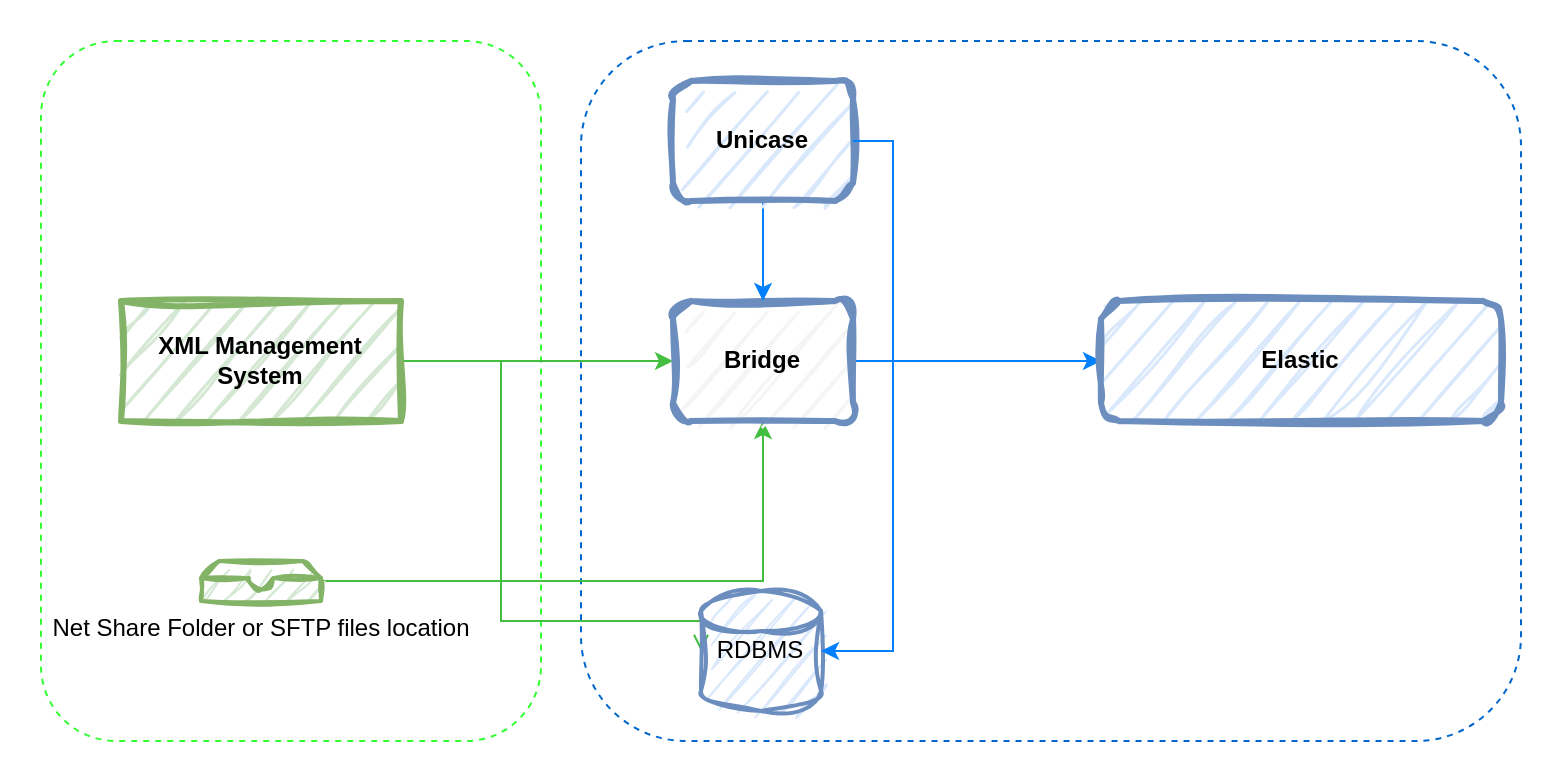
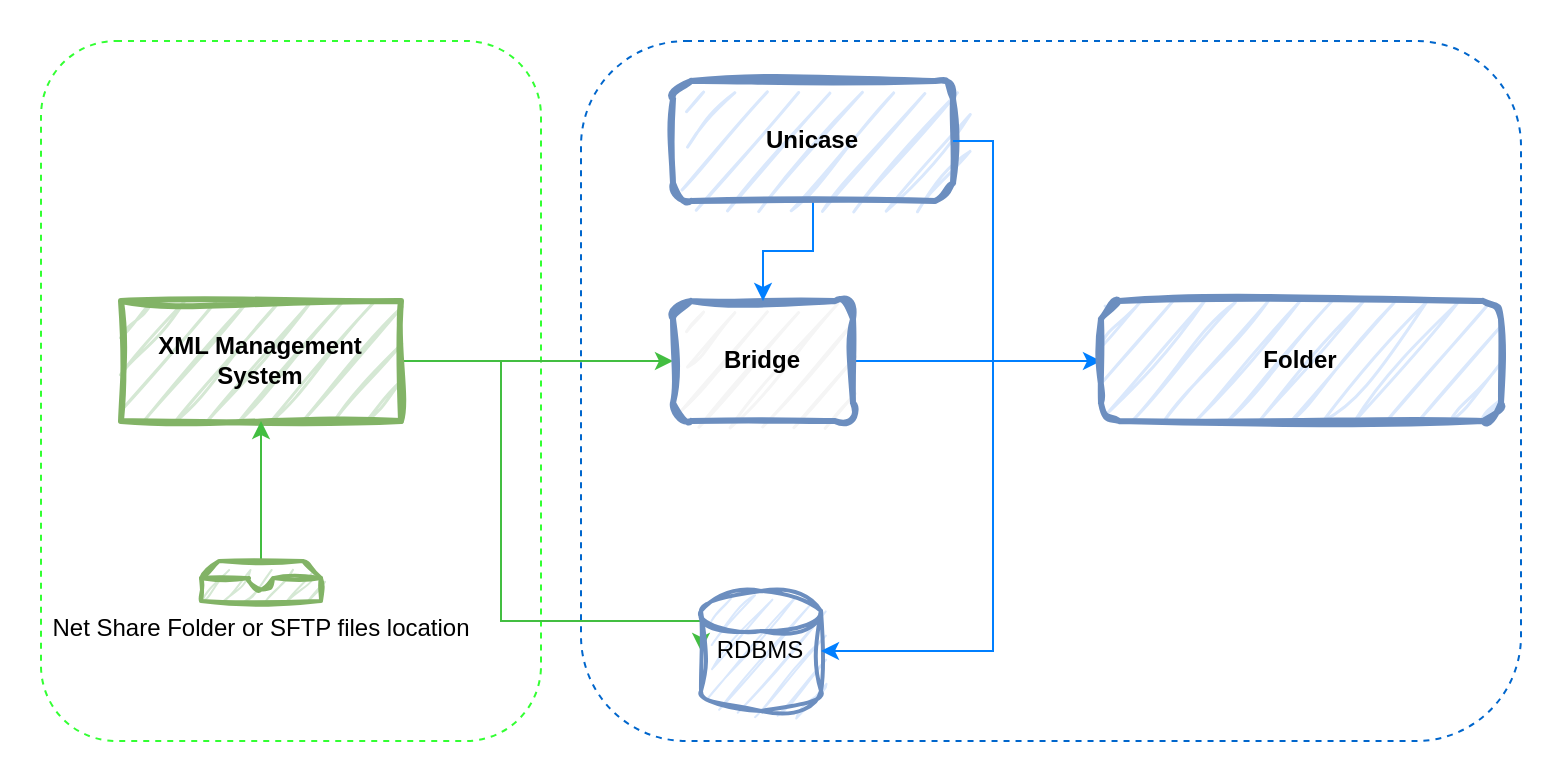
(763, 141) -> (813, 141)
(1301, 361) -> (1301, 361)
(501, 578) -> (501, 578)
(617, 581) -> (261, 496)
